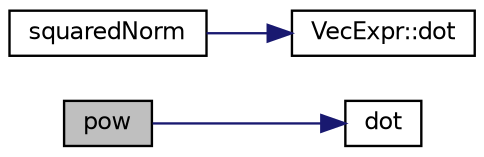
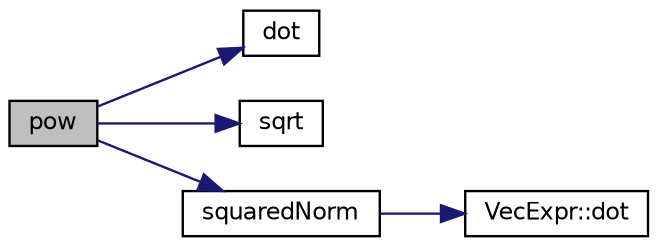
none -> (281, 123)
none -> (149, 161)
